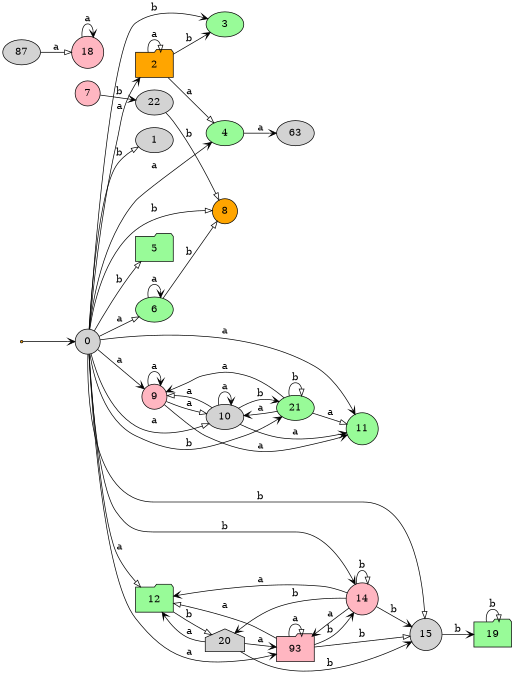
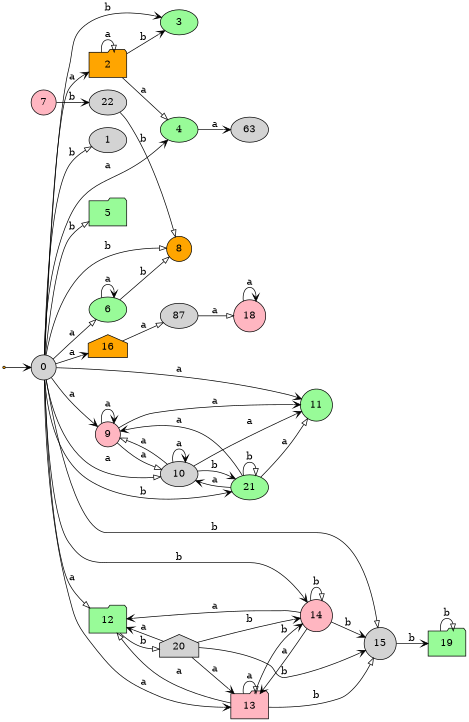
none -> (108, 347)
(290, 603) -> (245, 630)
(295, 649) -> (250, 706)
